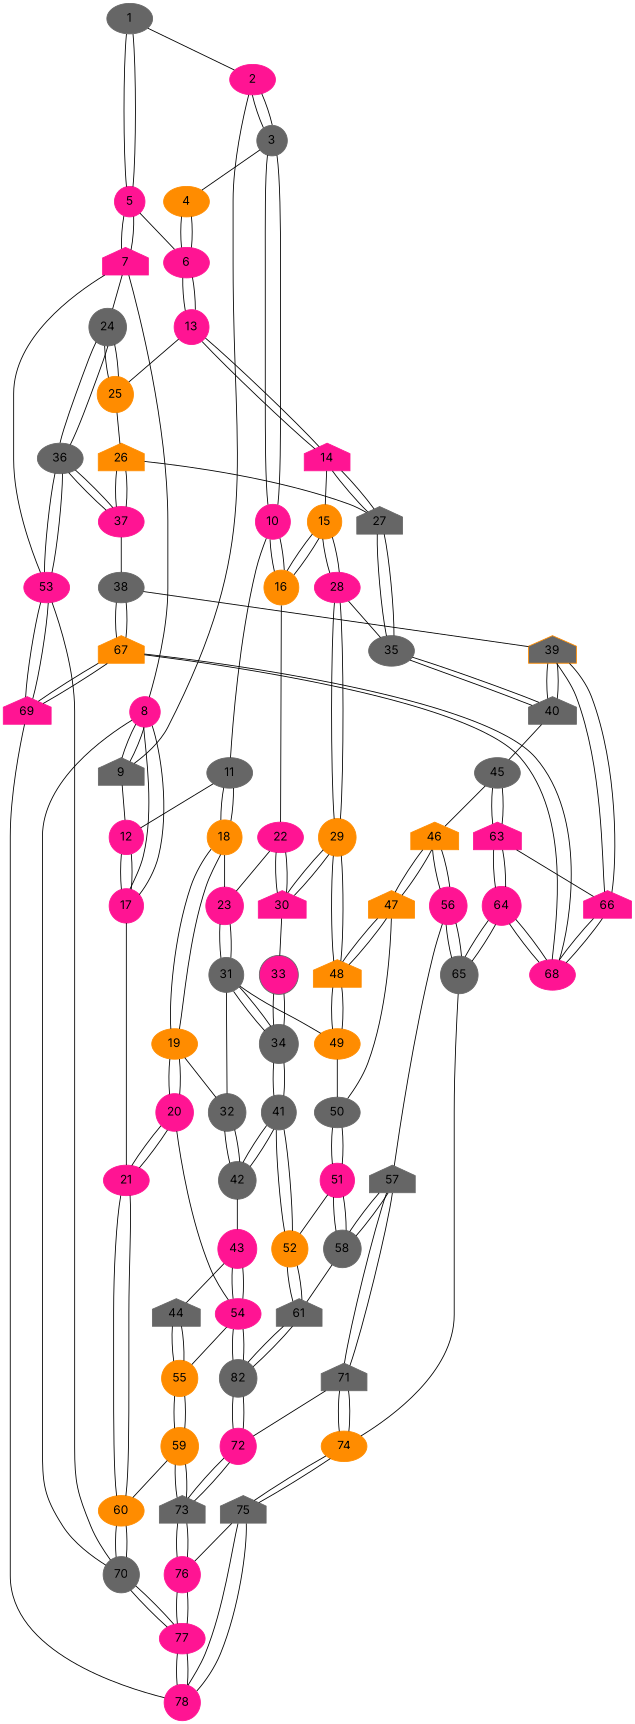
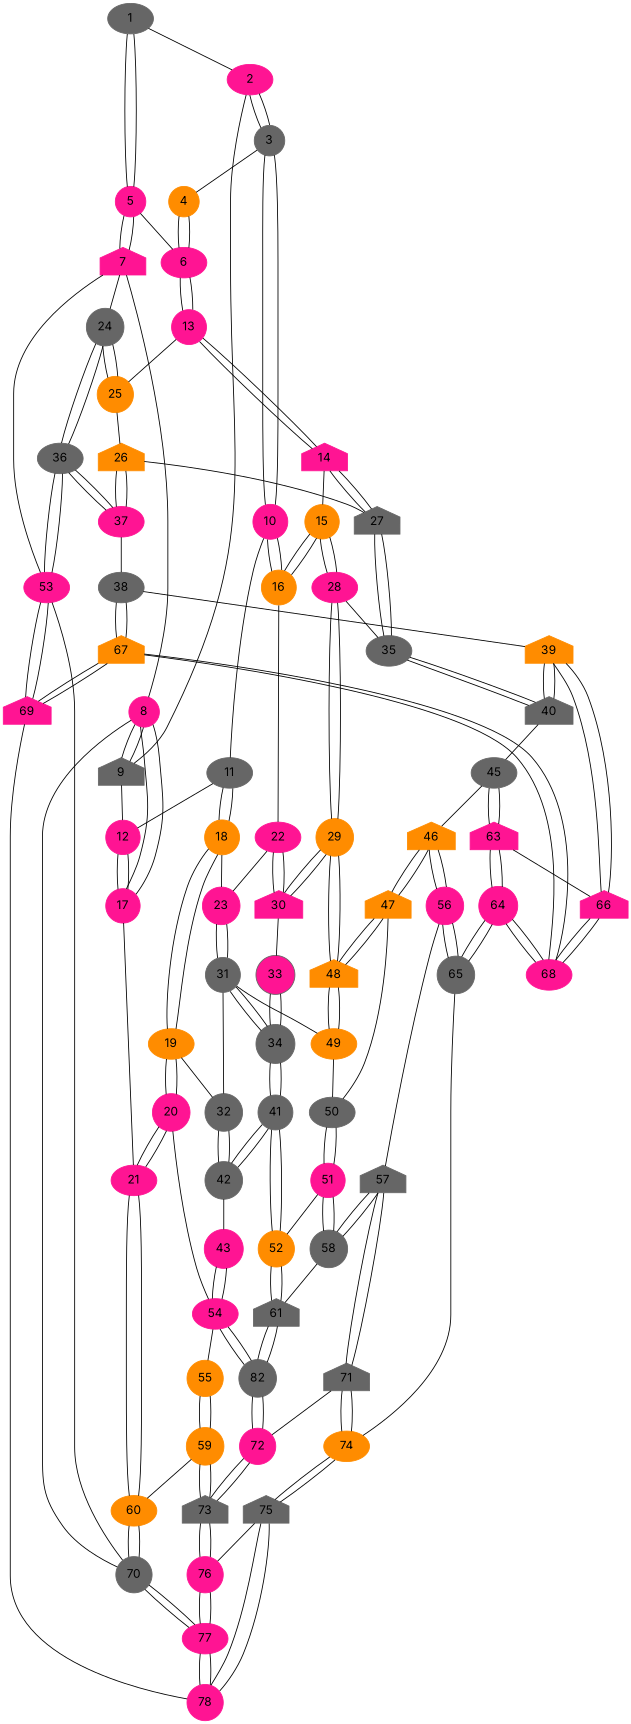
(186, 202) -> (184, 202)
(552, 651) -> (549, 651)
(176, 1314) -> none
